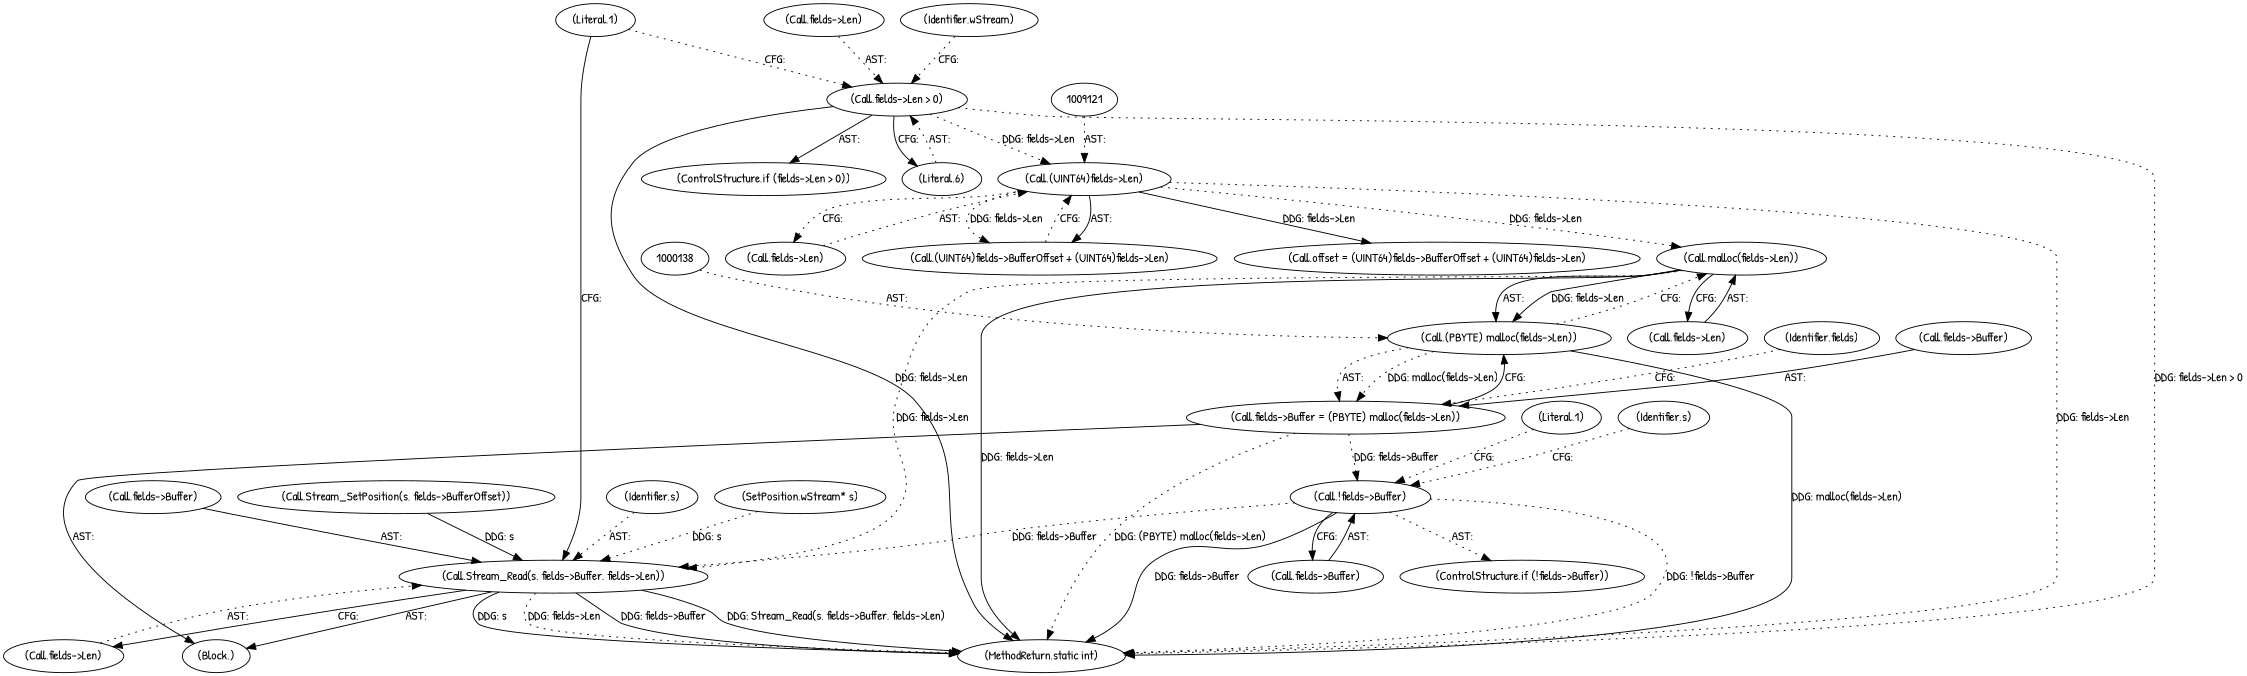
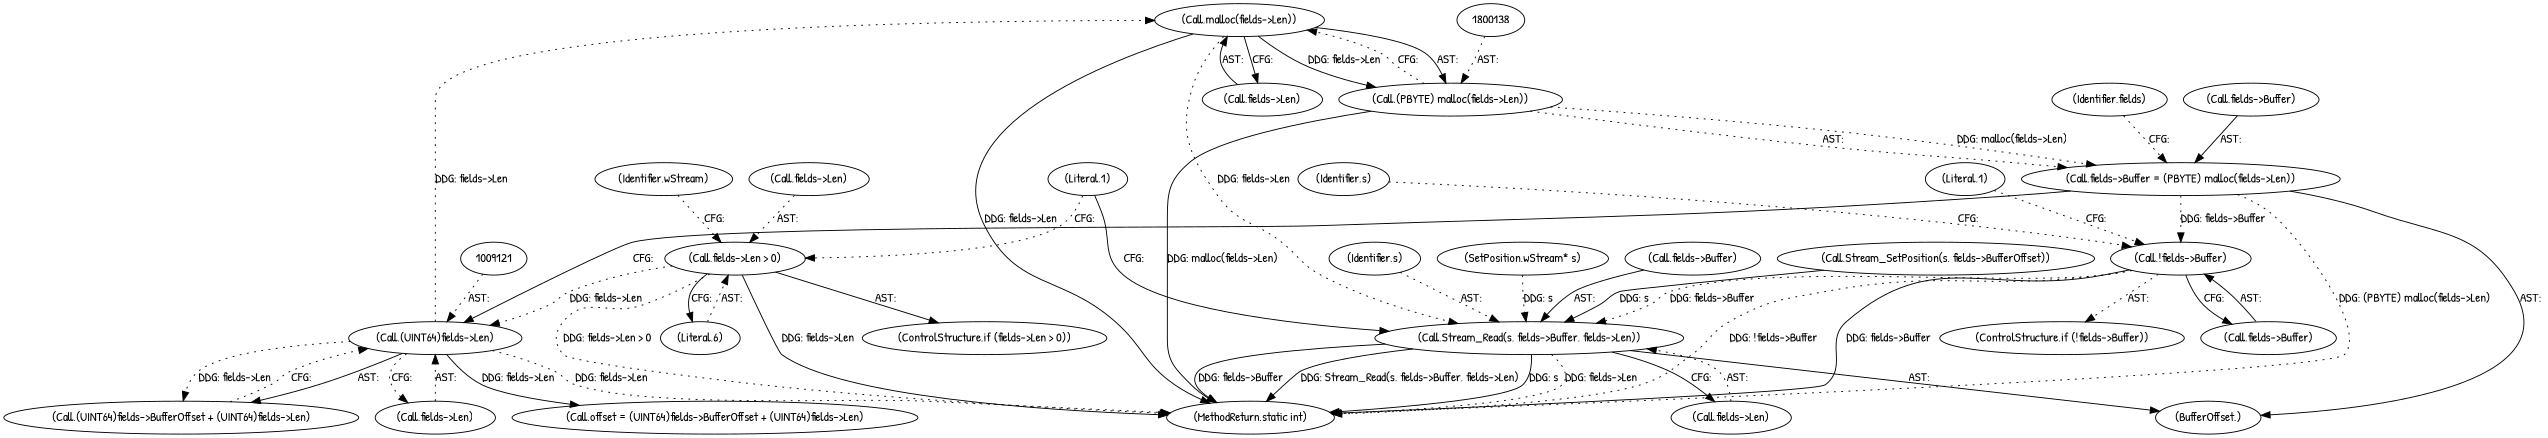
(675, 259) -> (1491, 20)
(1489, 392) -> (1304, 226)
(216, 656) -> (2208, 418)
